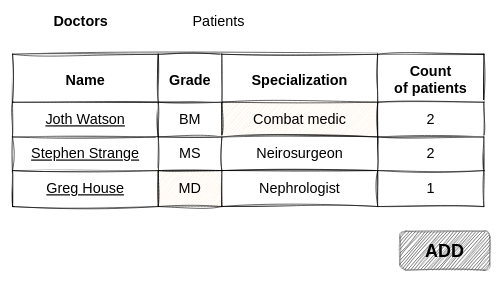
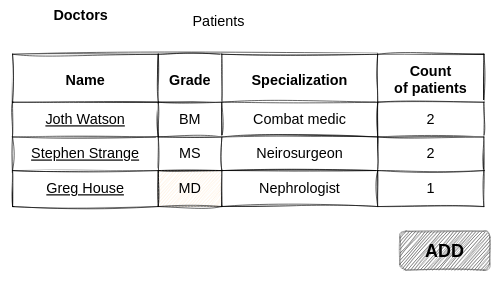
(81, 21) -> (81, 15)
(300, 120) -> (300, 120)
